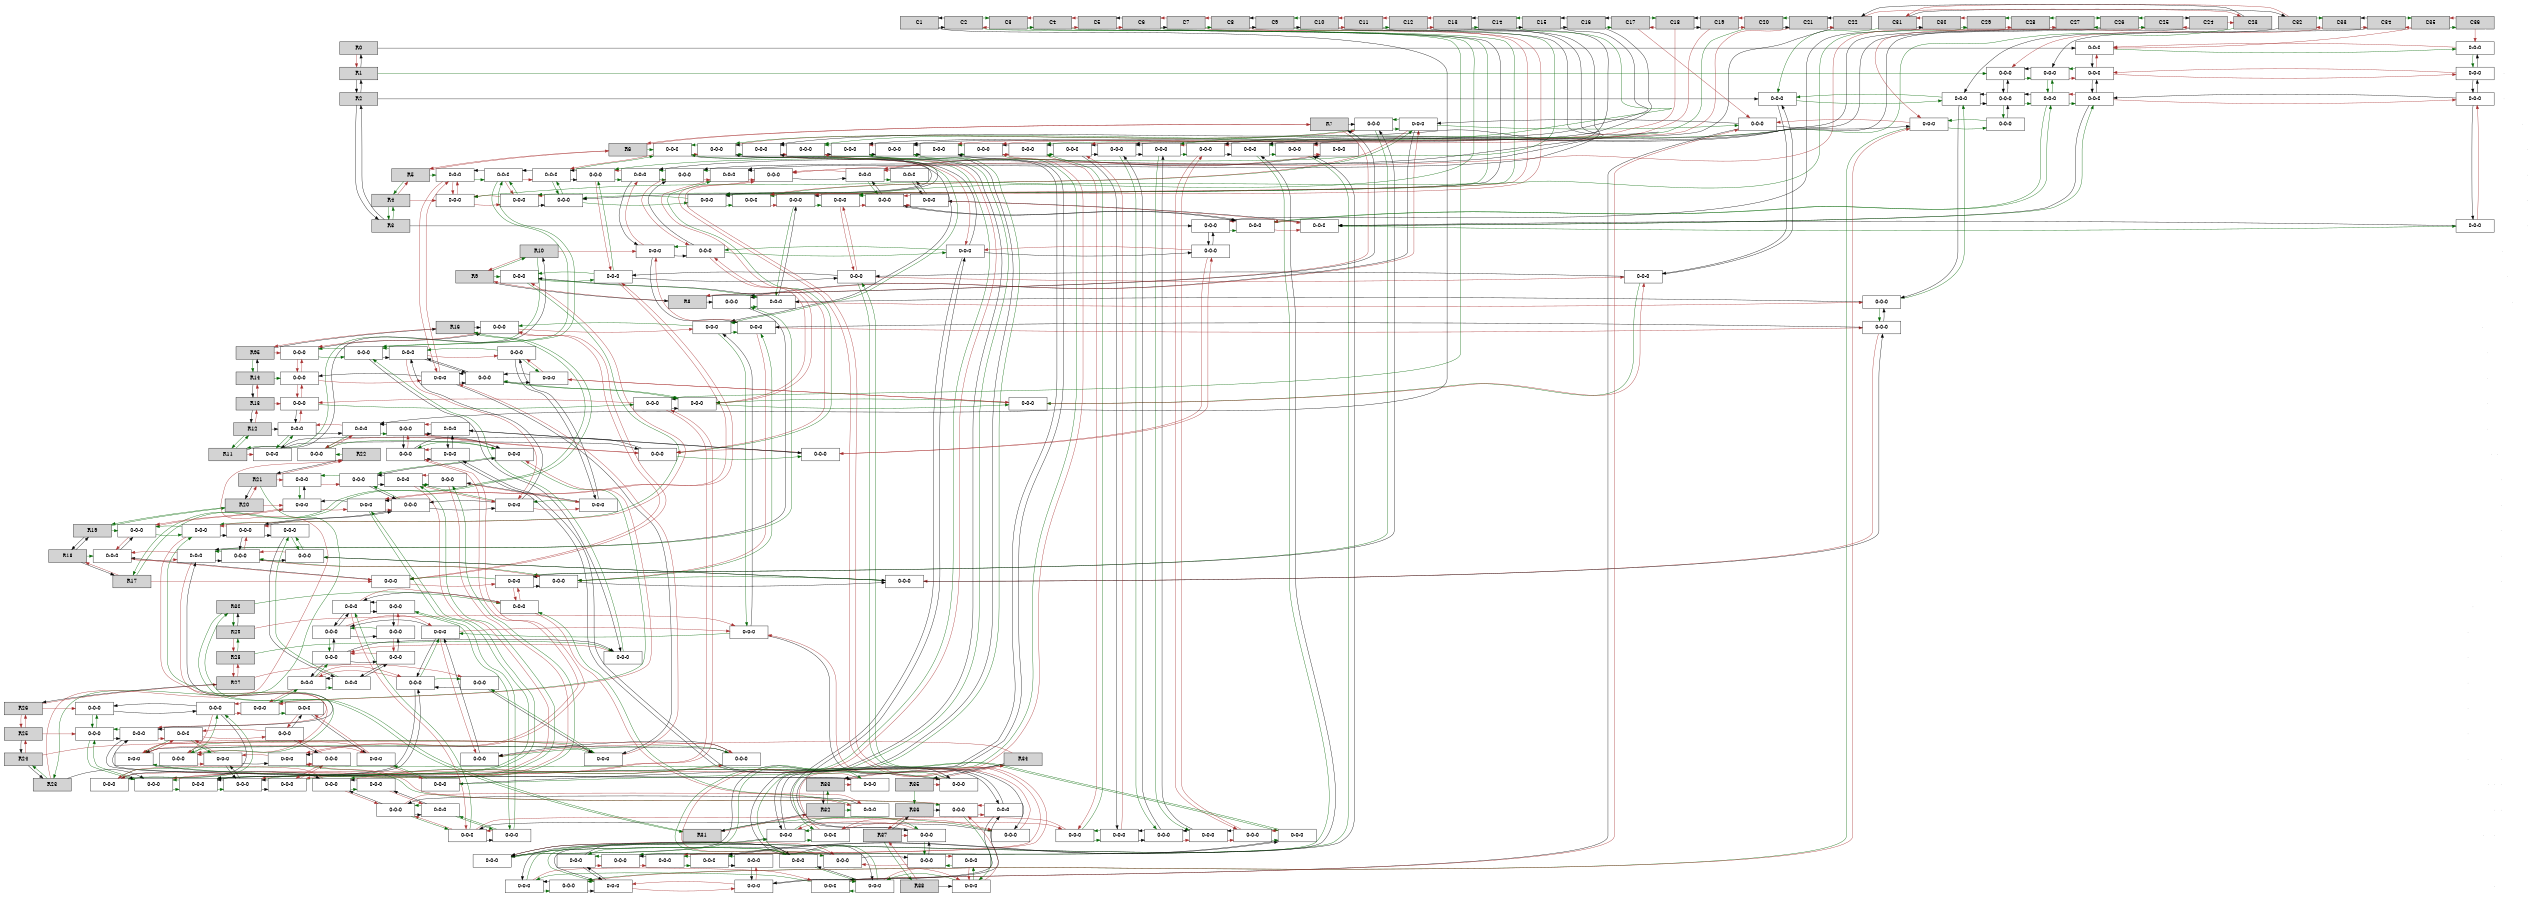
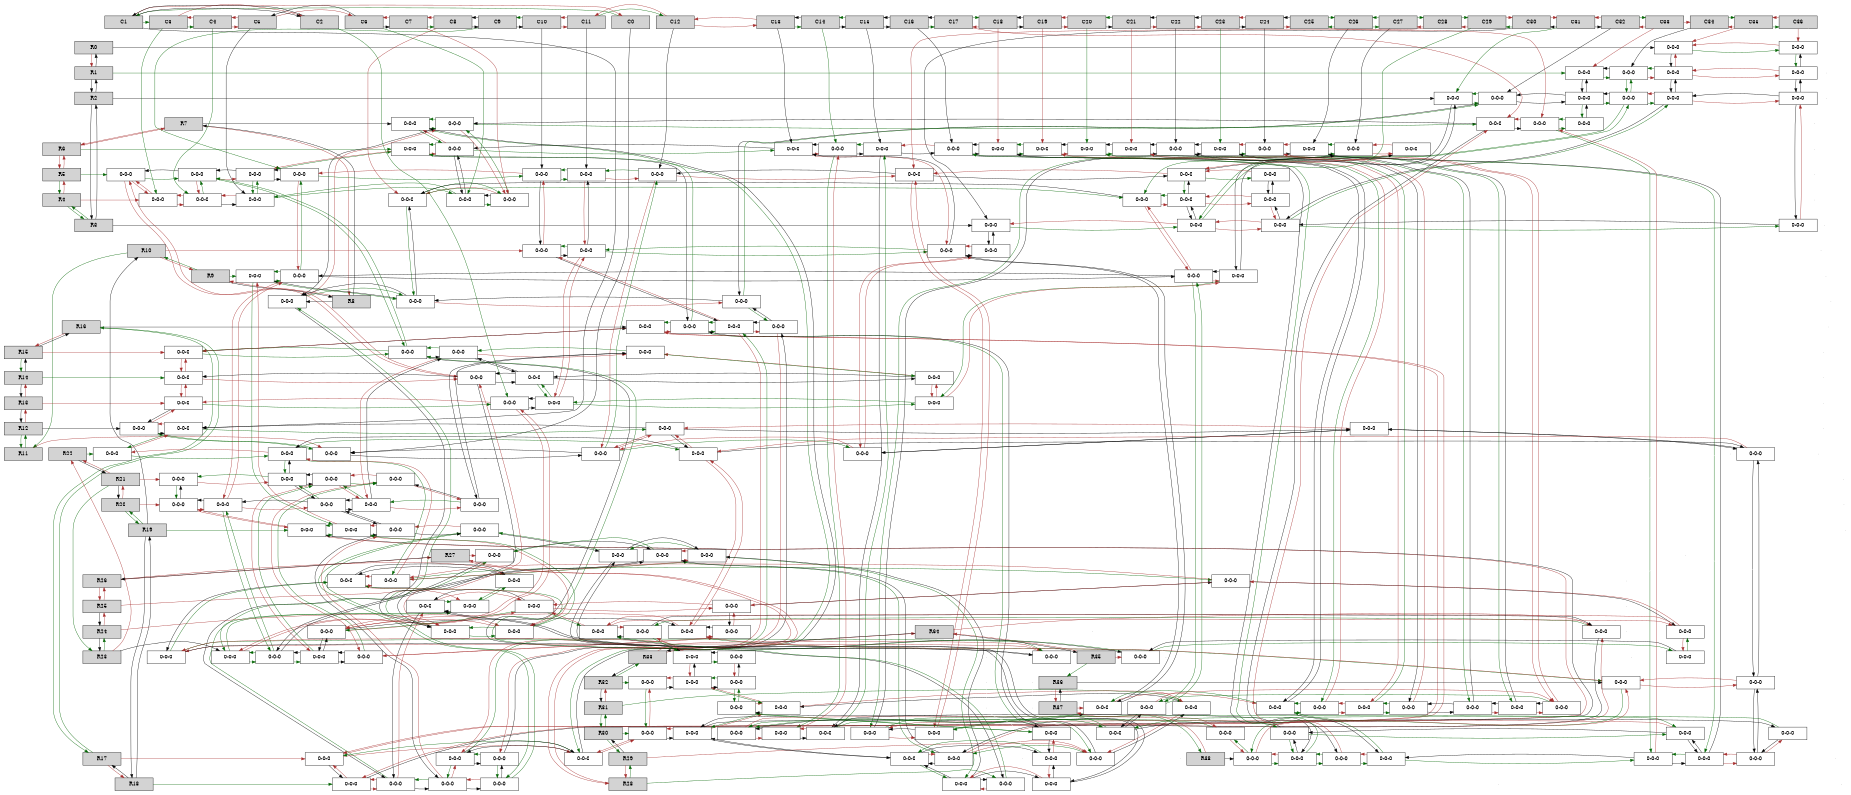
(984, 18) -> (144, 22)
(2366, 18) -> none
none -> (631, 22)
none -> (1241, 27)
(345, 346) -> (110, 394)
(255, 353) -> (23, 352)
(1023, 759) -> (934, 632)
